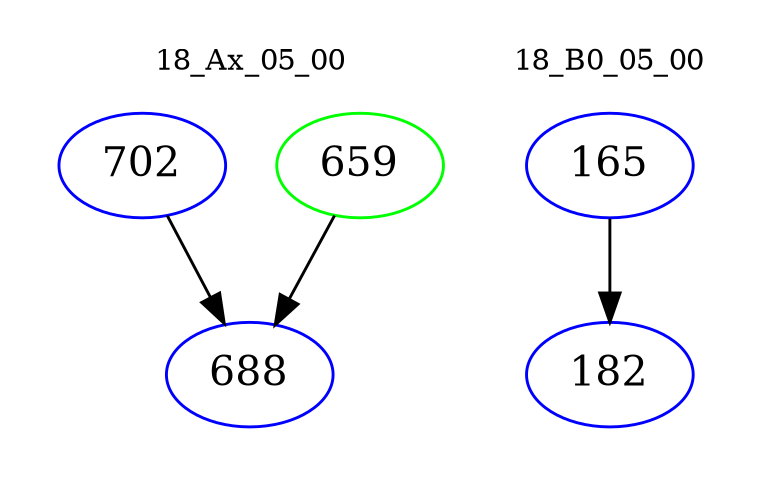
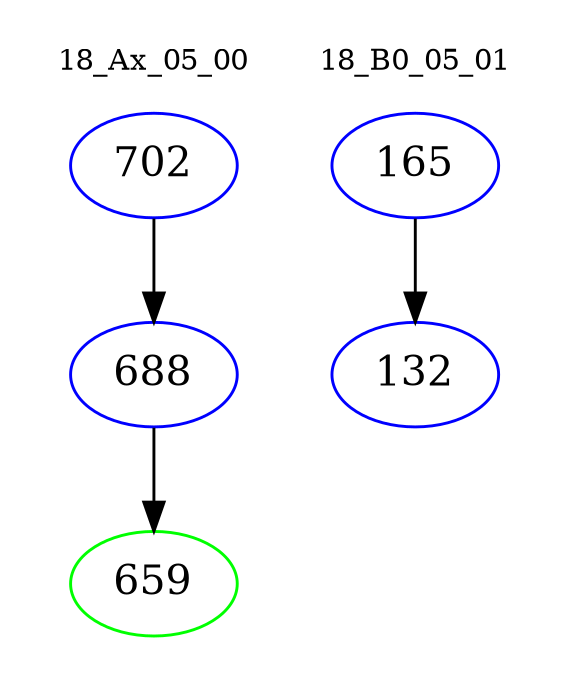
(610, 62) -> (415, 62)
(312, 257) -> (154, 465)
(610, 375) -> (415, 375)
